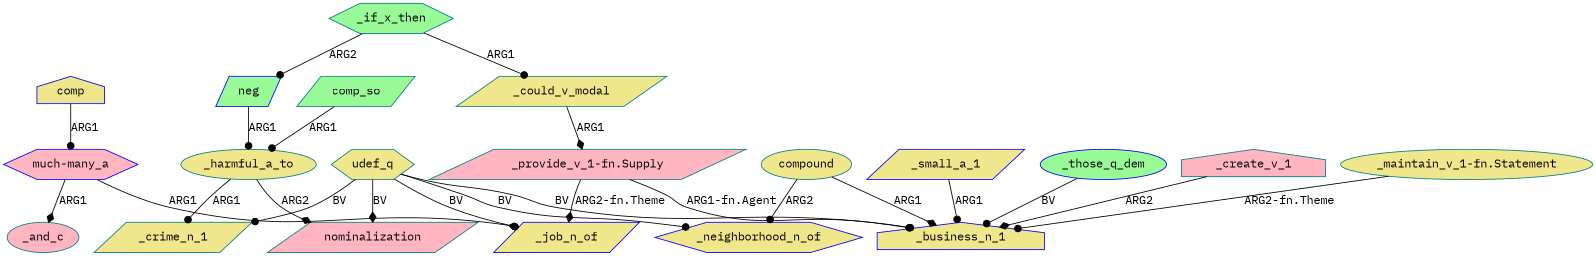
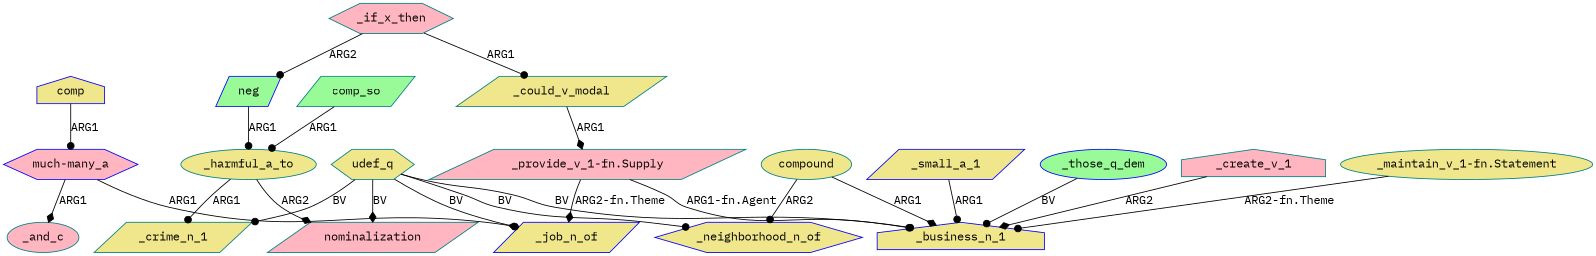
(391, 18) -> (391, 18)
